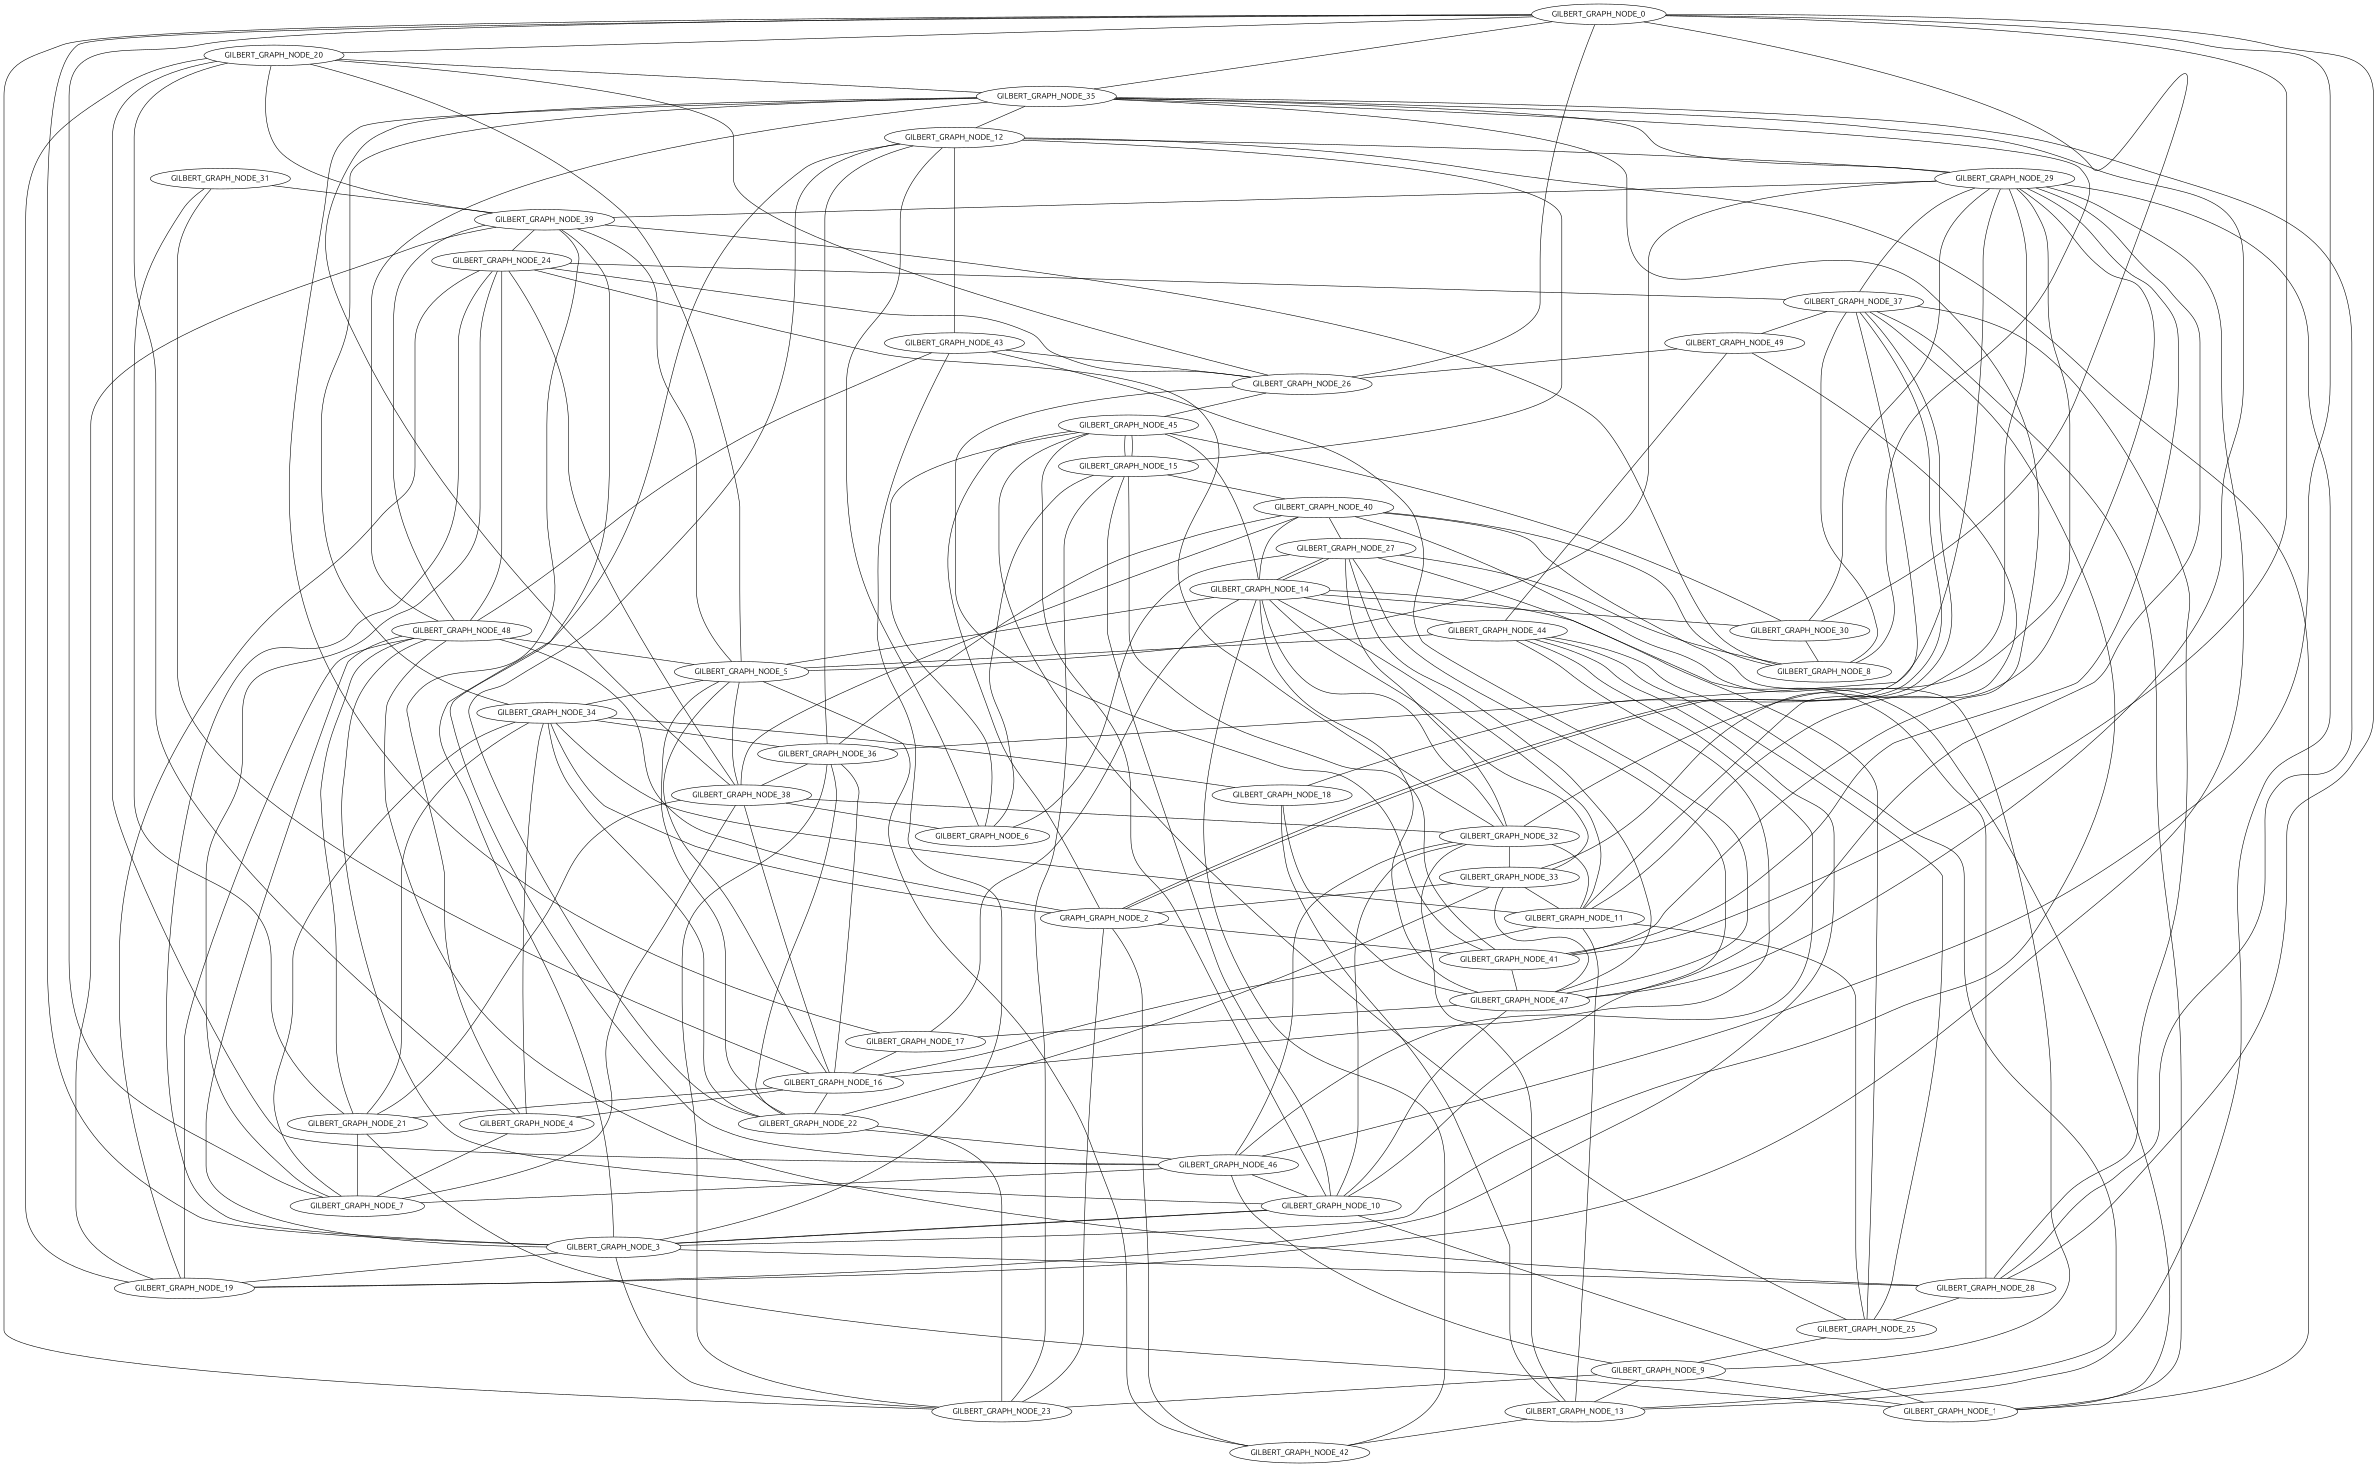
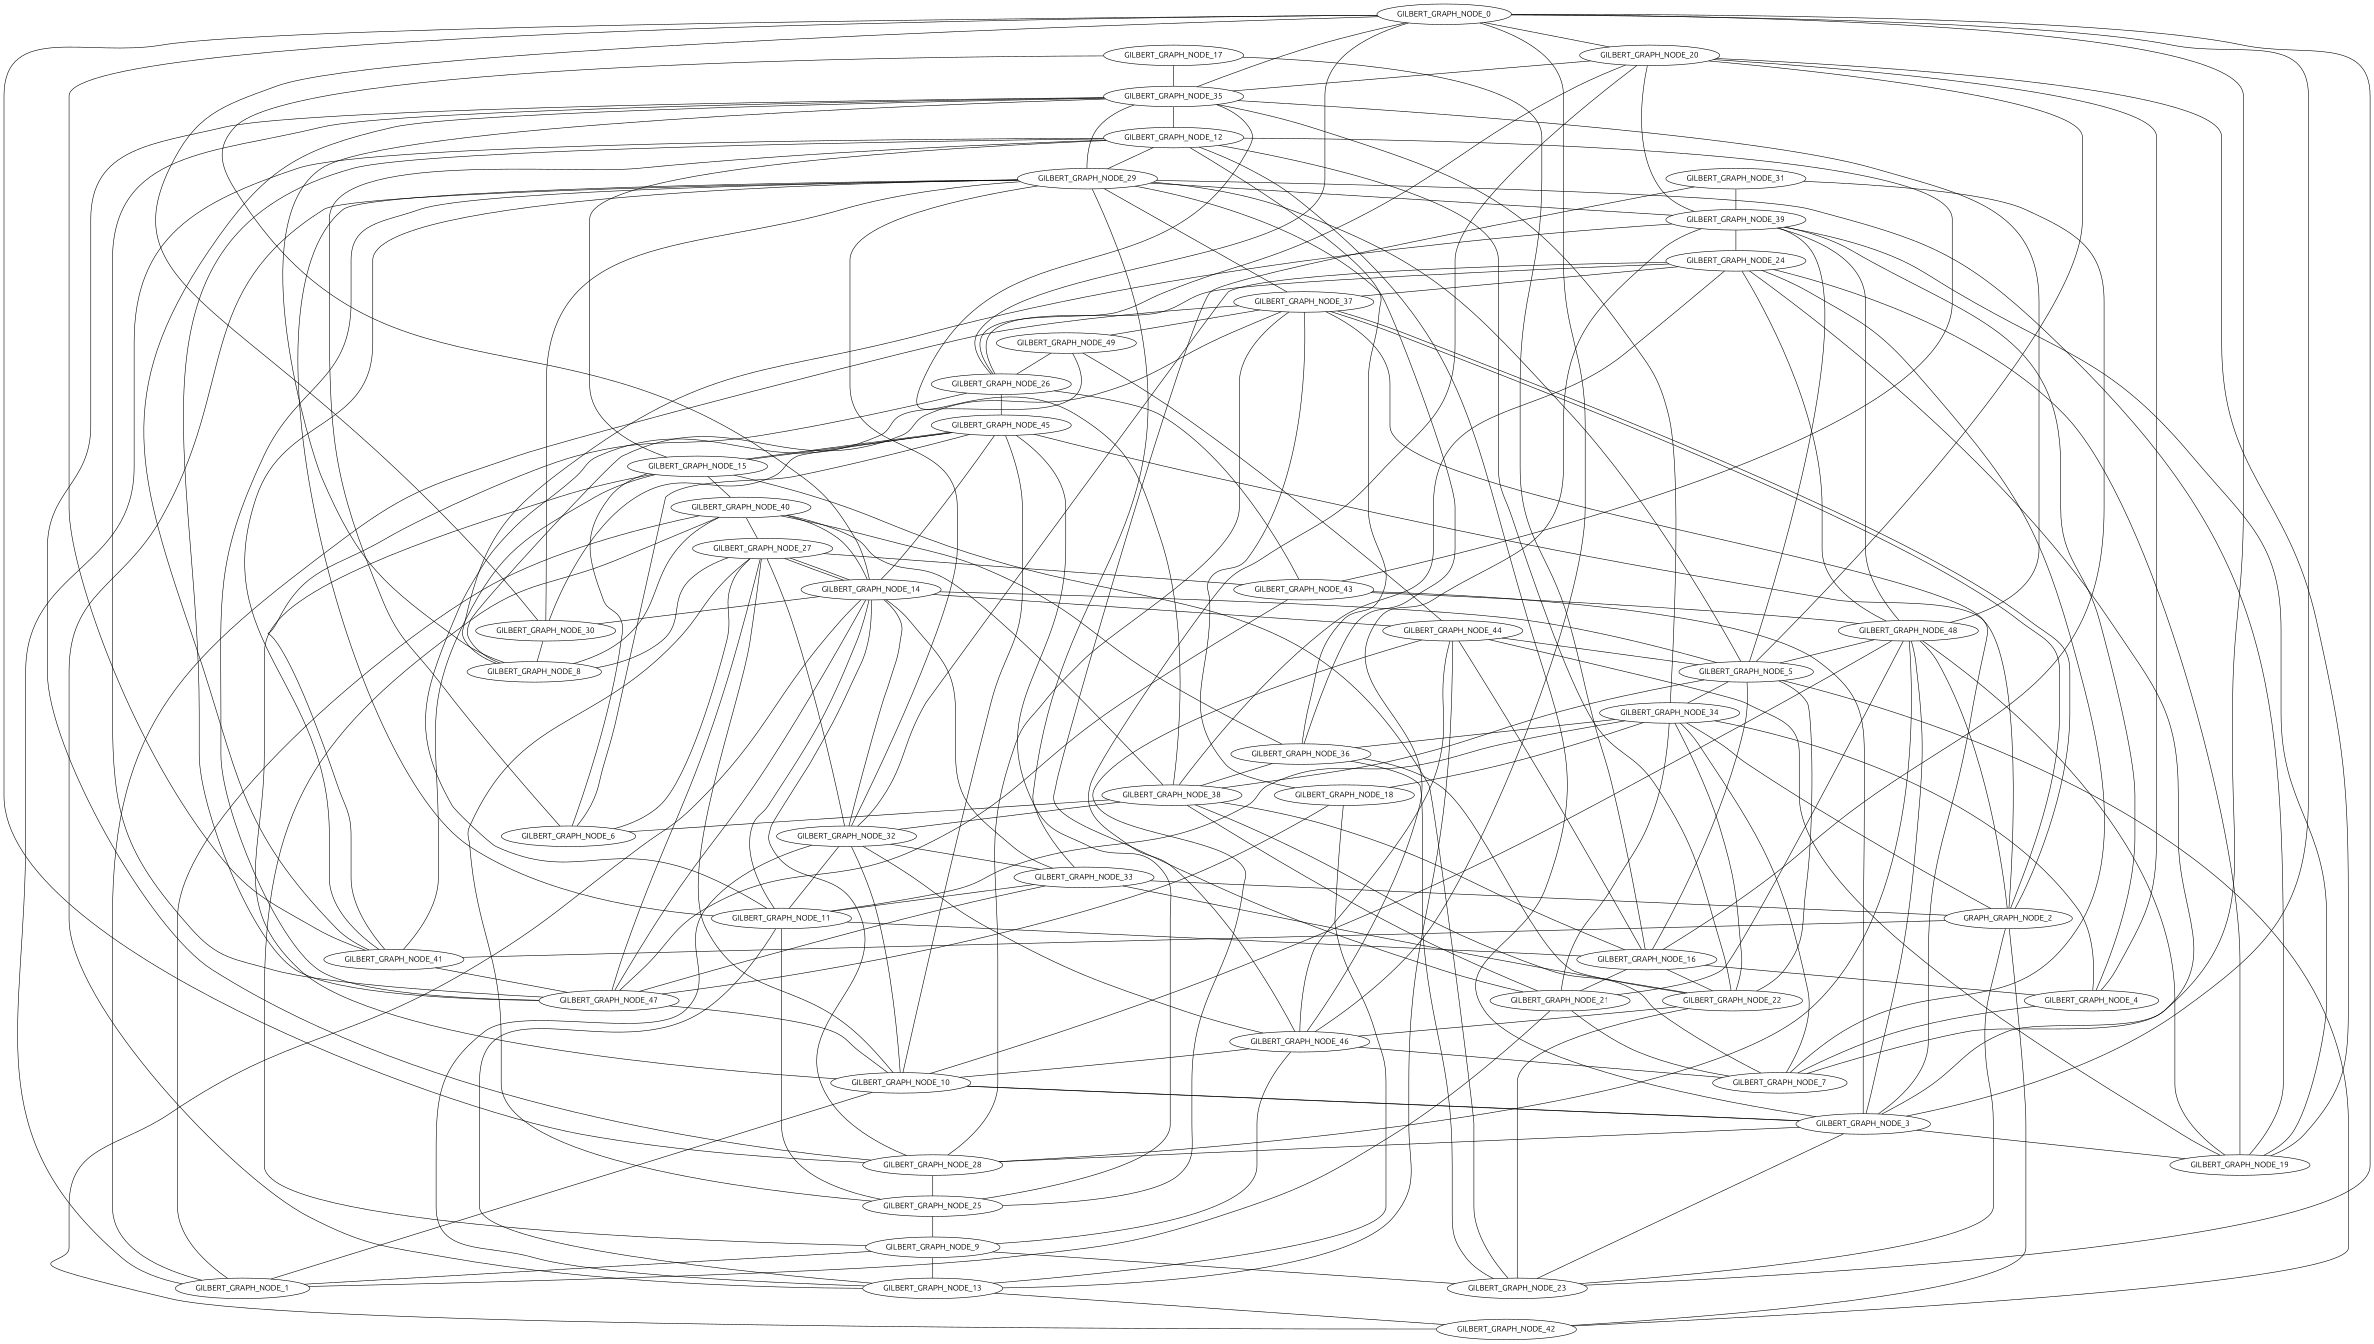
none -> (1054, 571)
(850, 916) -> none
(1217, 1021) -> (204, 292)
